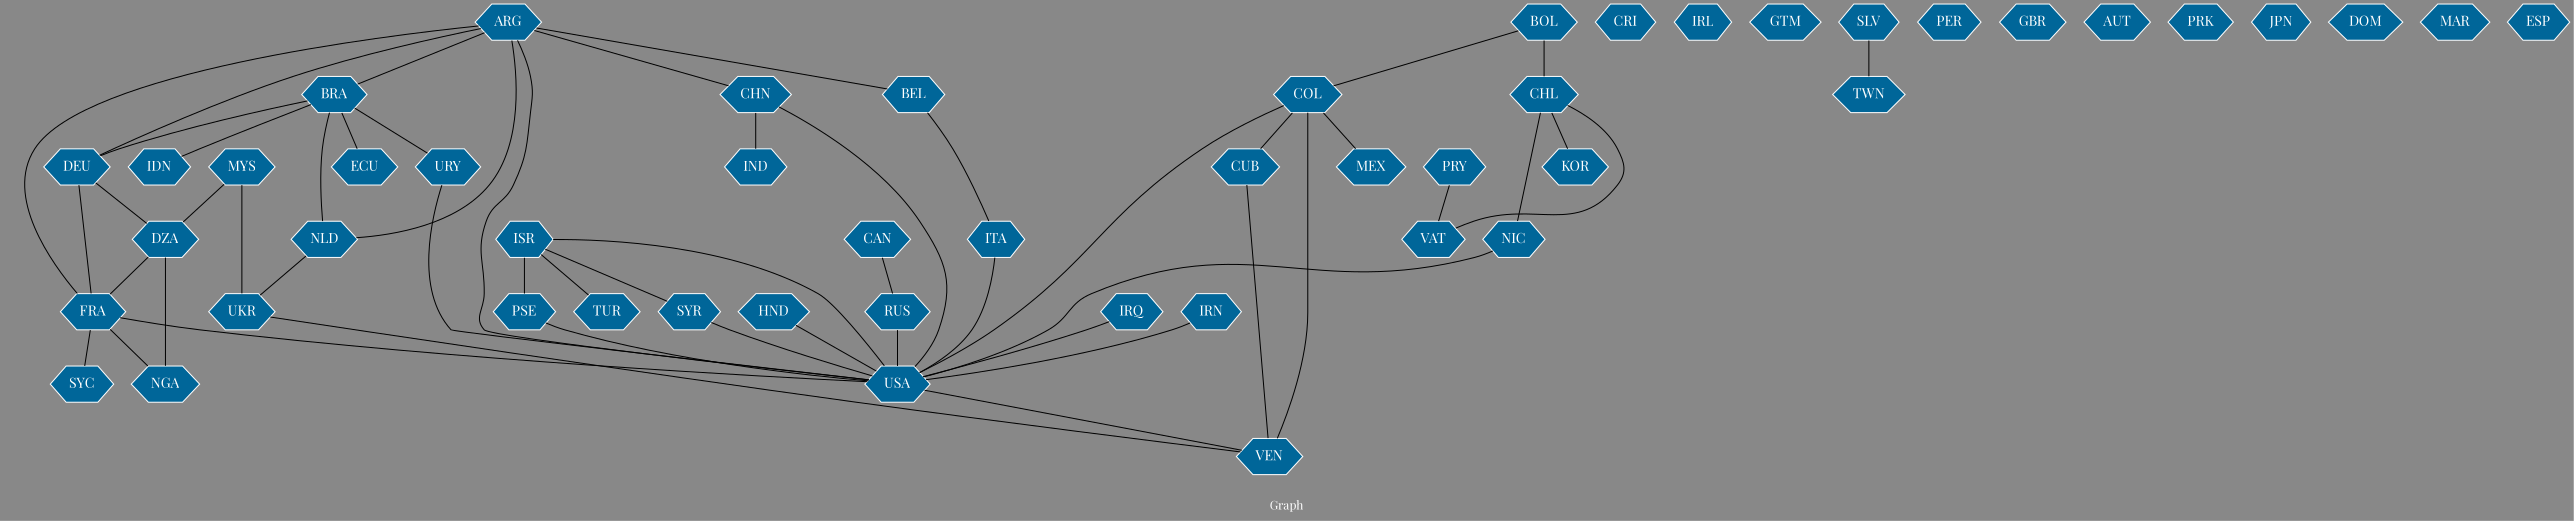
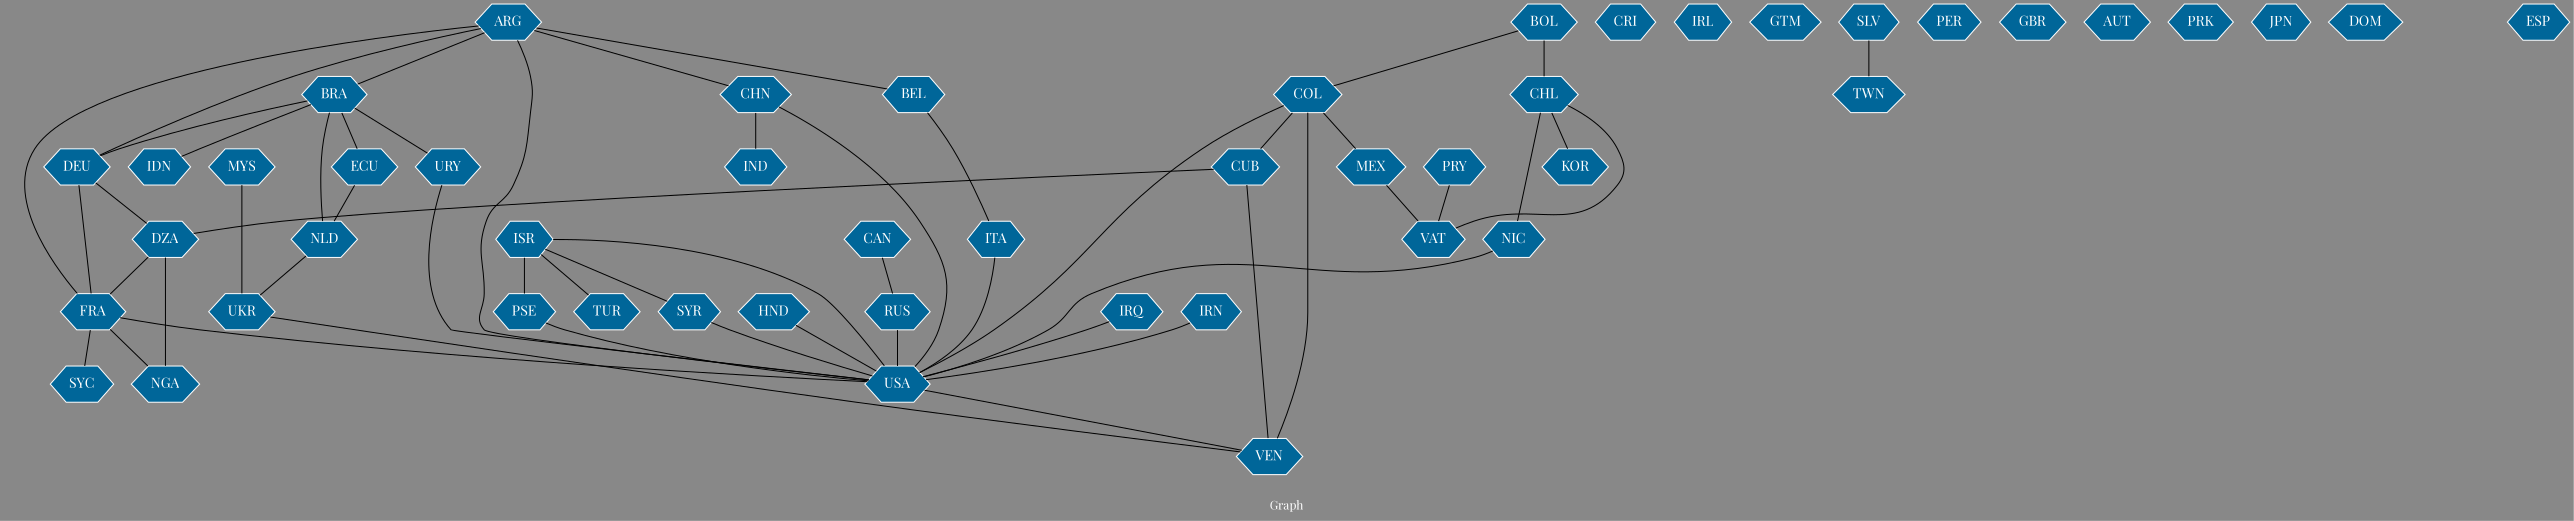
(2455, 22) -> none
(490, 184) -> (344, 203)
(204, 203) -> (703, 194)
none -> (1402, 203)
